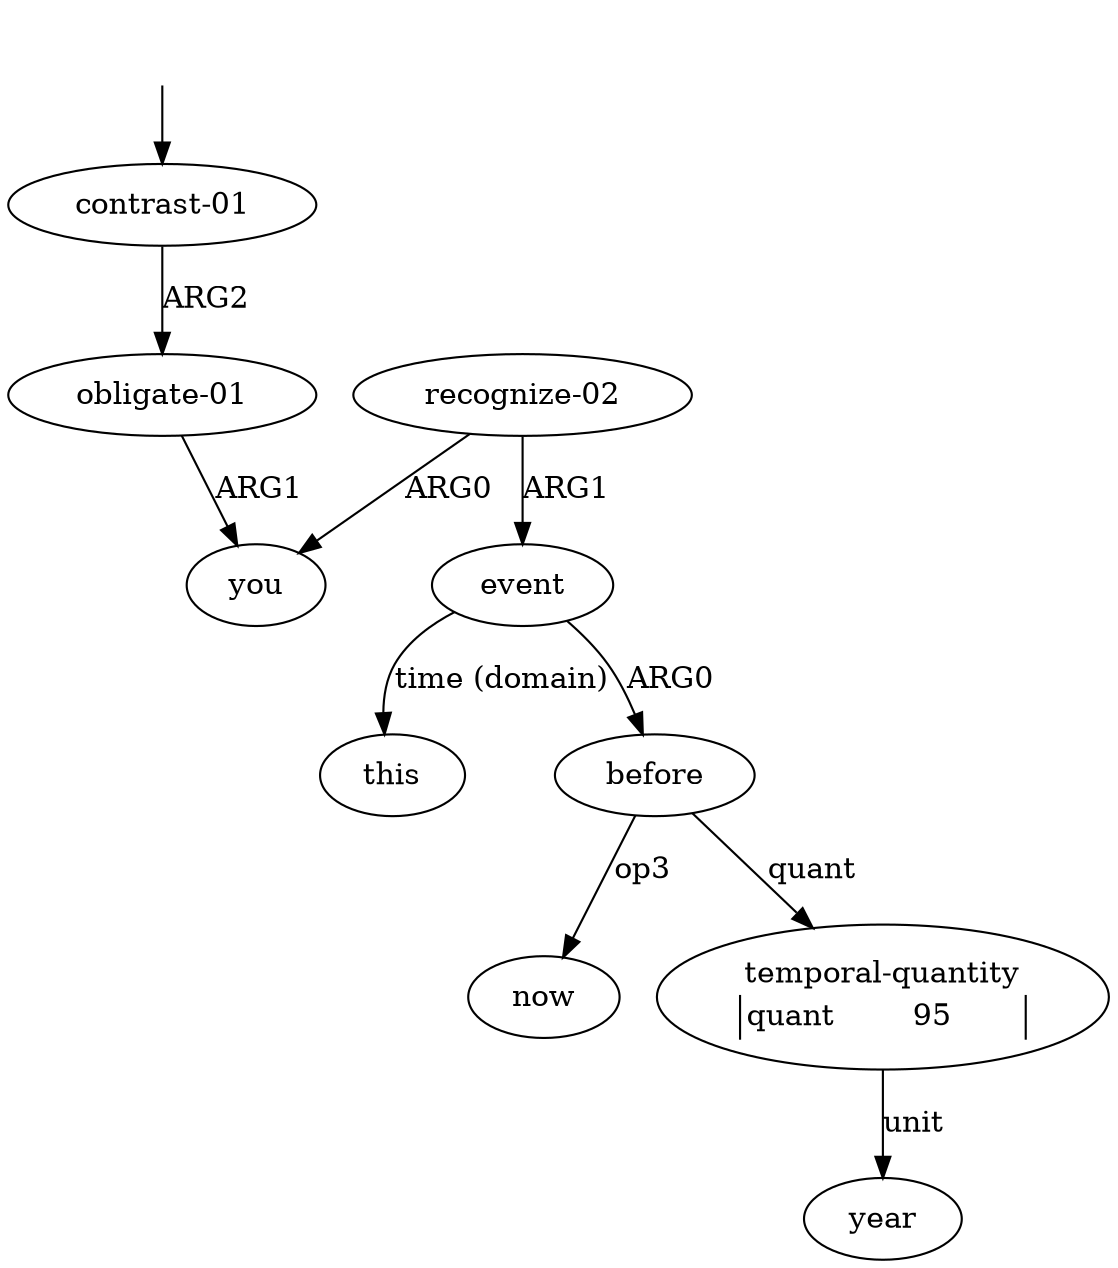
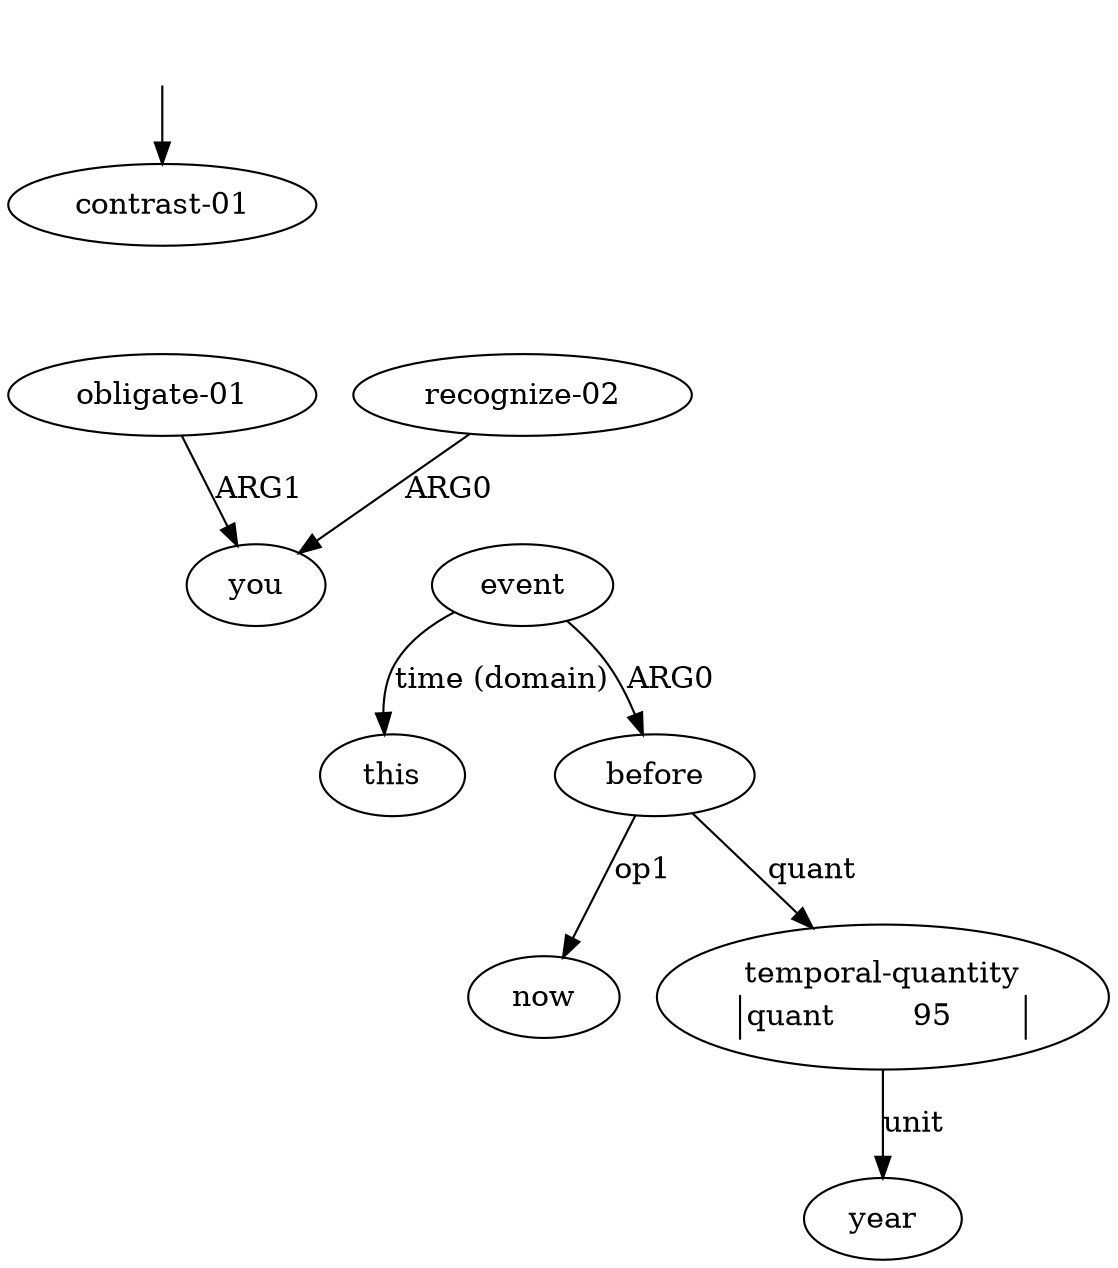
(162, 290) -> none
(523, 480) -> none
(643, 870) -> (643, 870)
